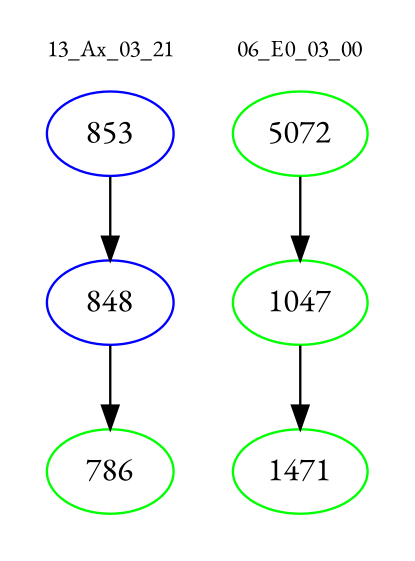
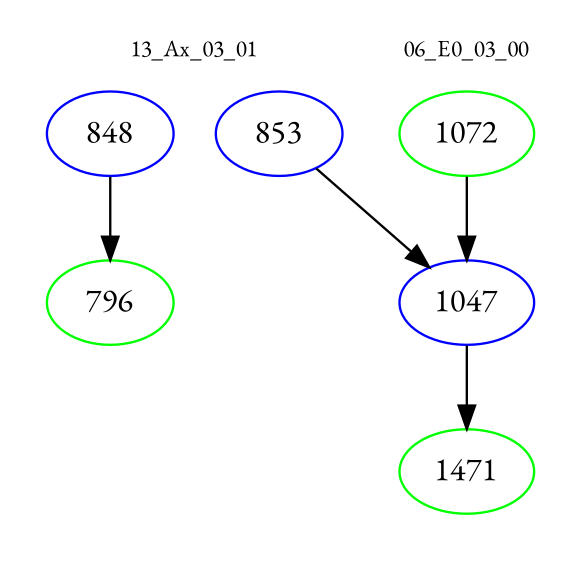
(111, 50) -> (195, 50)
(300, 134) -> (467, 134)
(110, 207) -> (347, 195)
(300, 303) -> (467, 303)
(110, 472) -> (110, 303)
